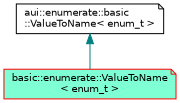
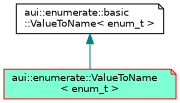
(90, 84) -> (90, 84)
